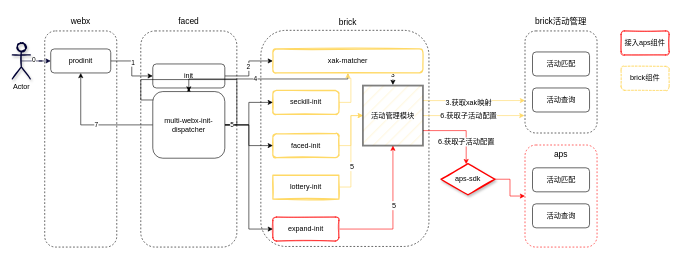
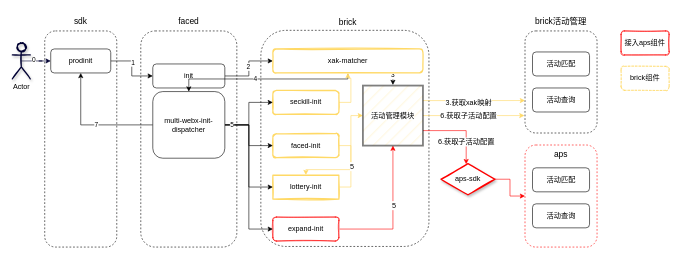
(81, 21) -> (81, 21)
(194, 80) -> (267, 187)
(348, 146) -> (327, 170)
